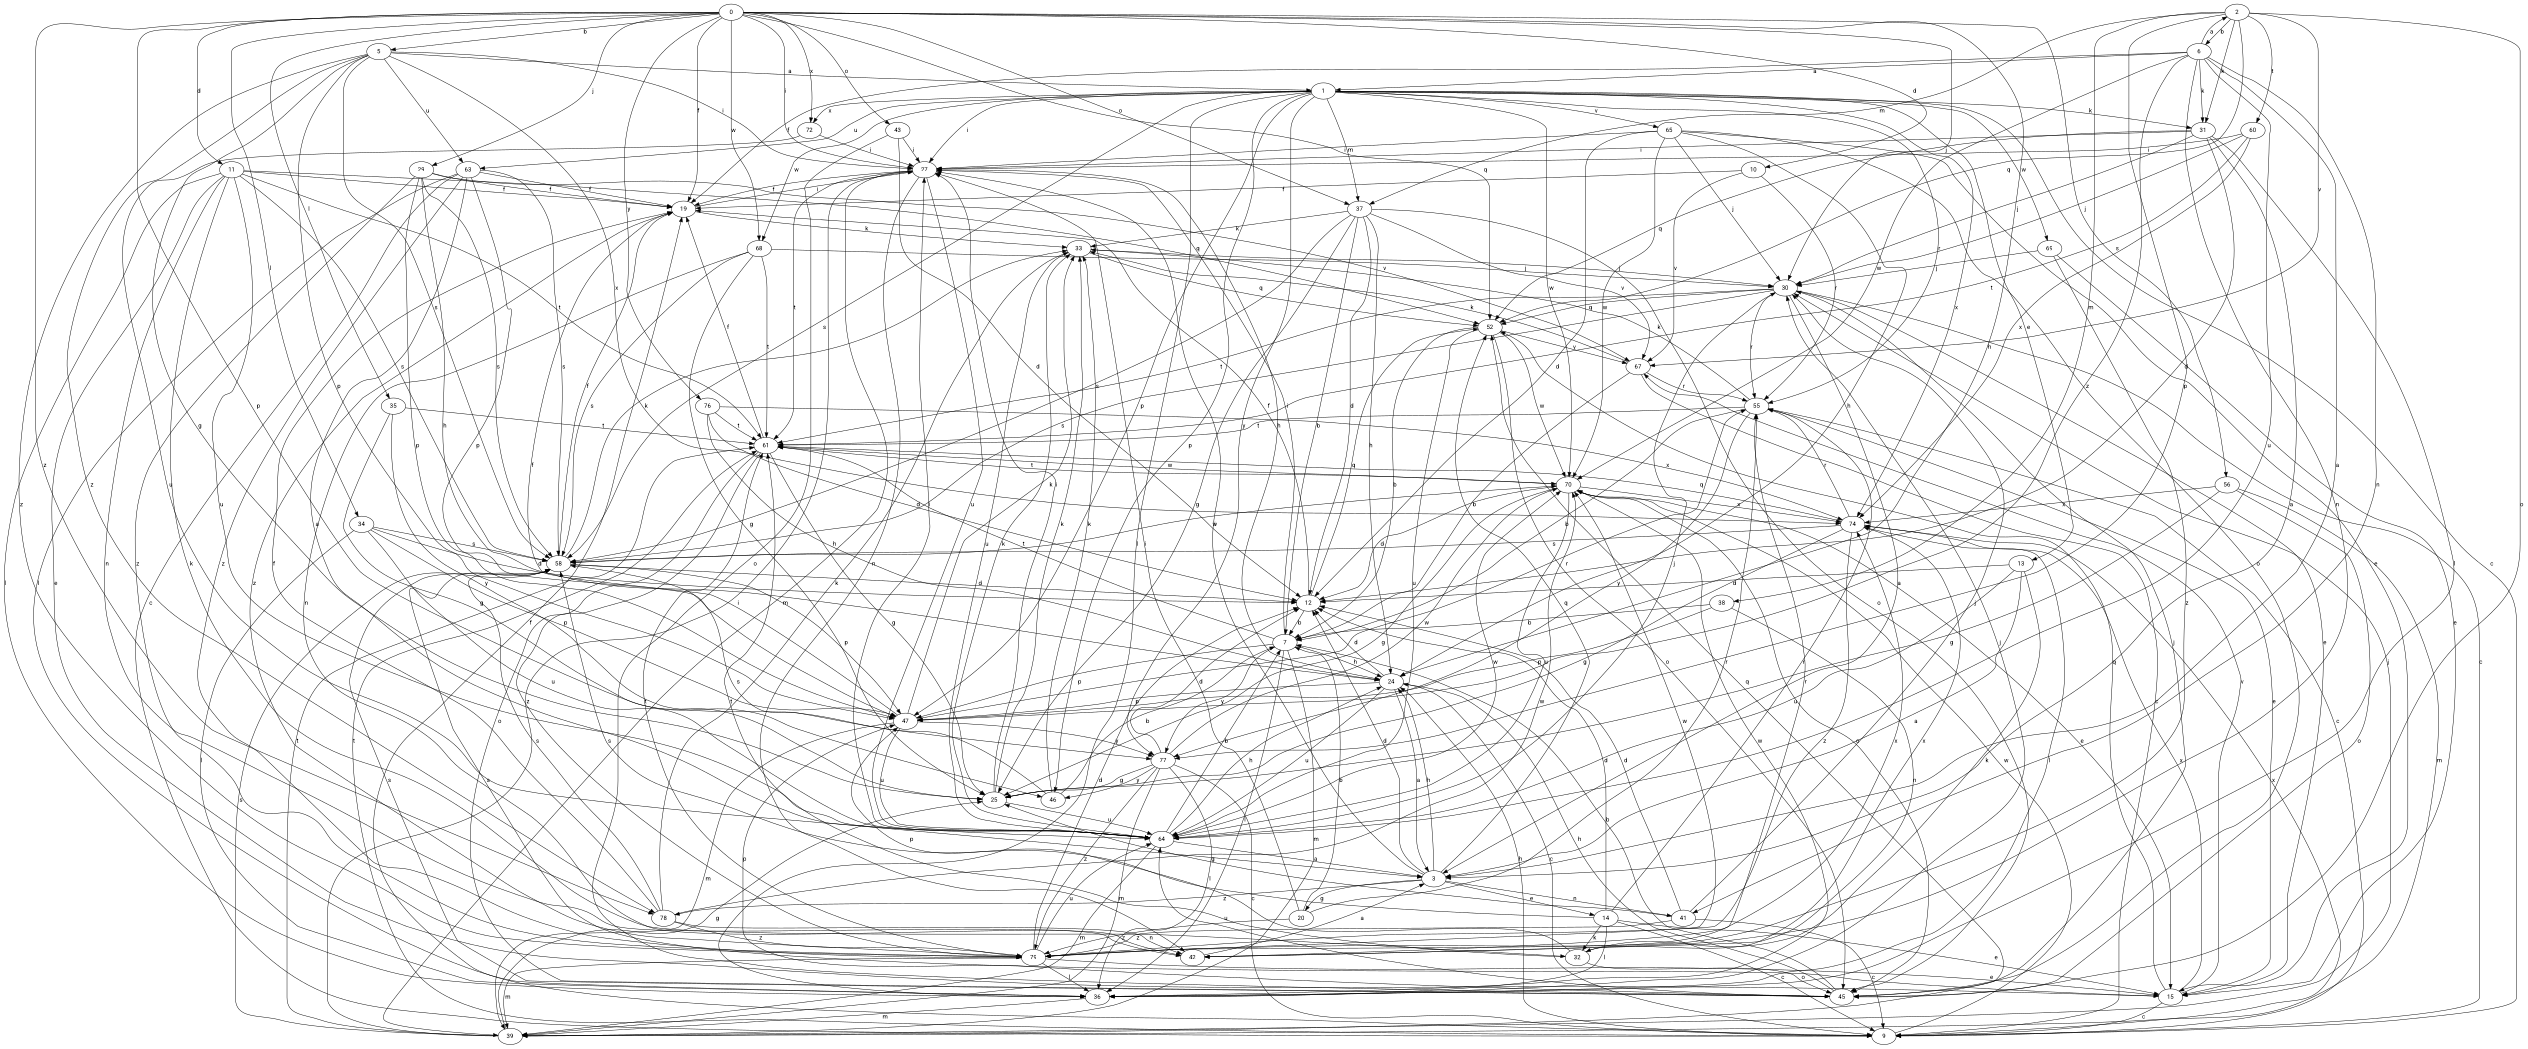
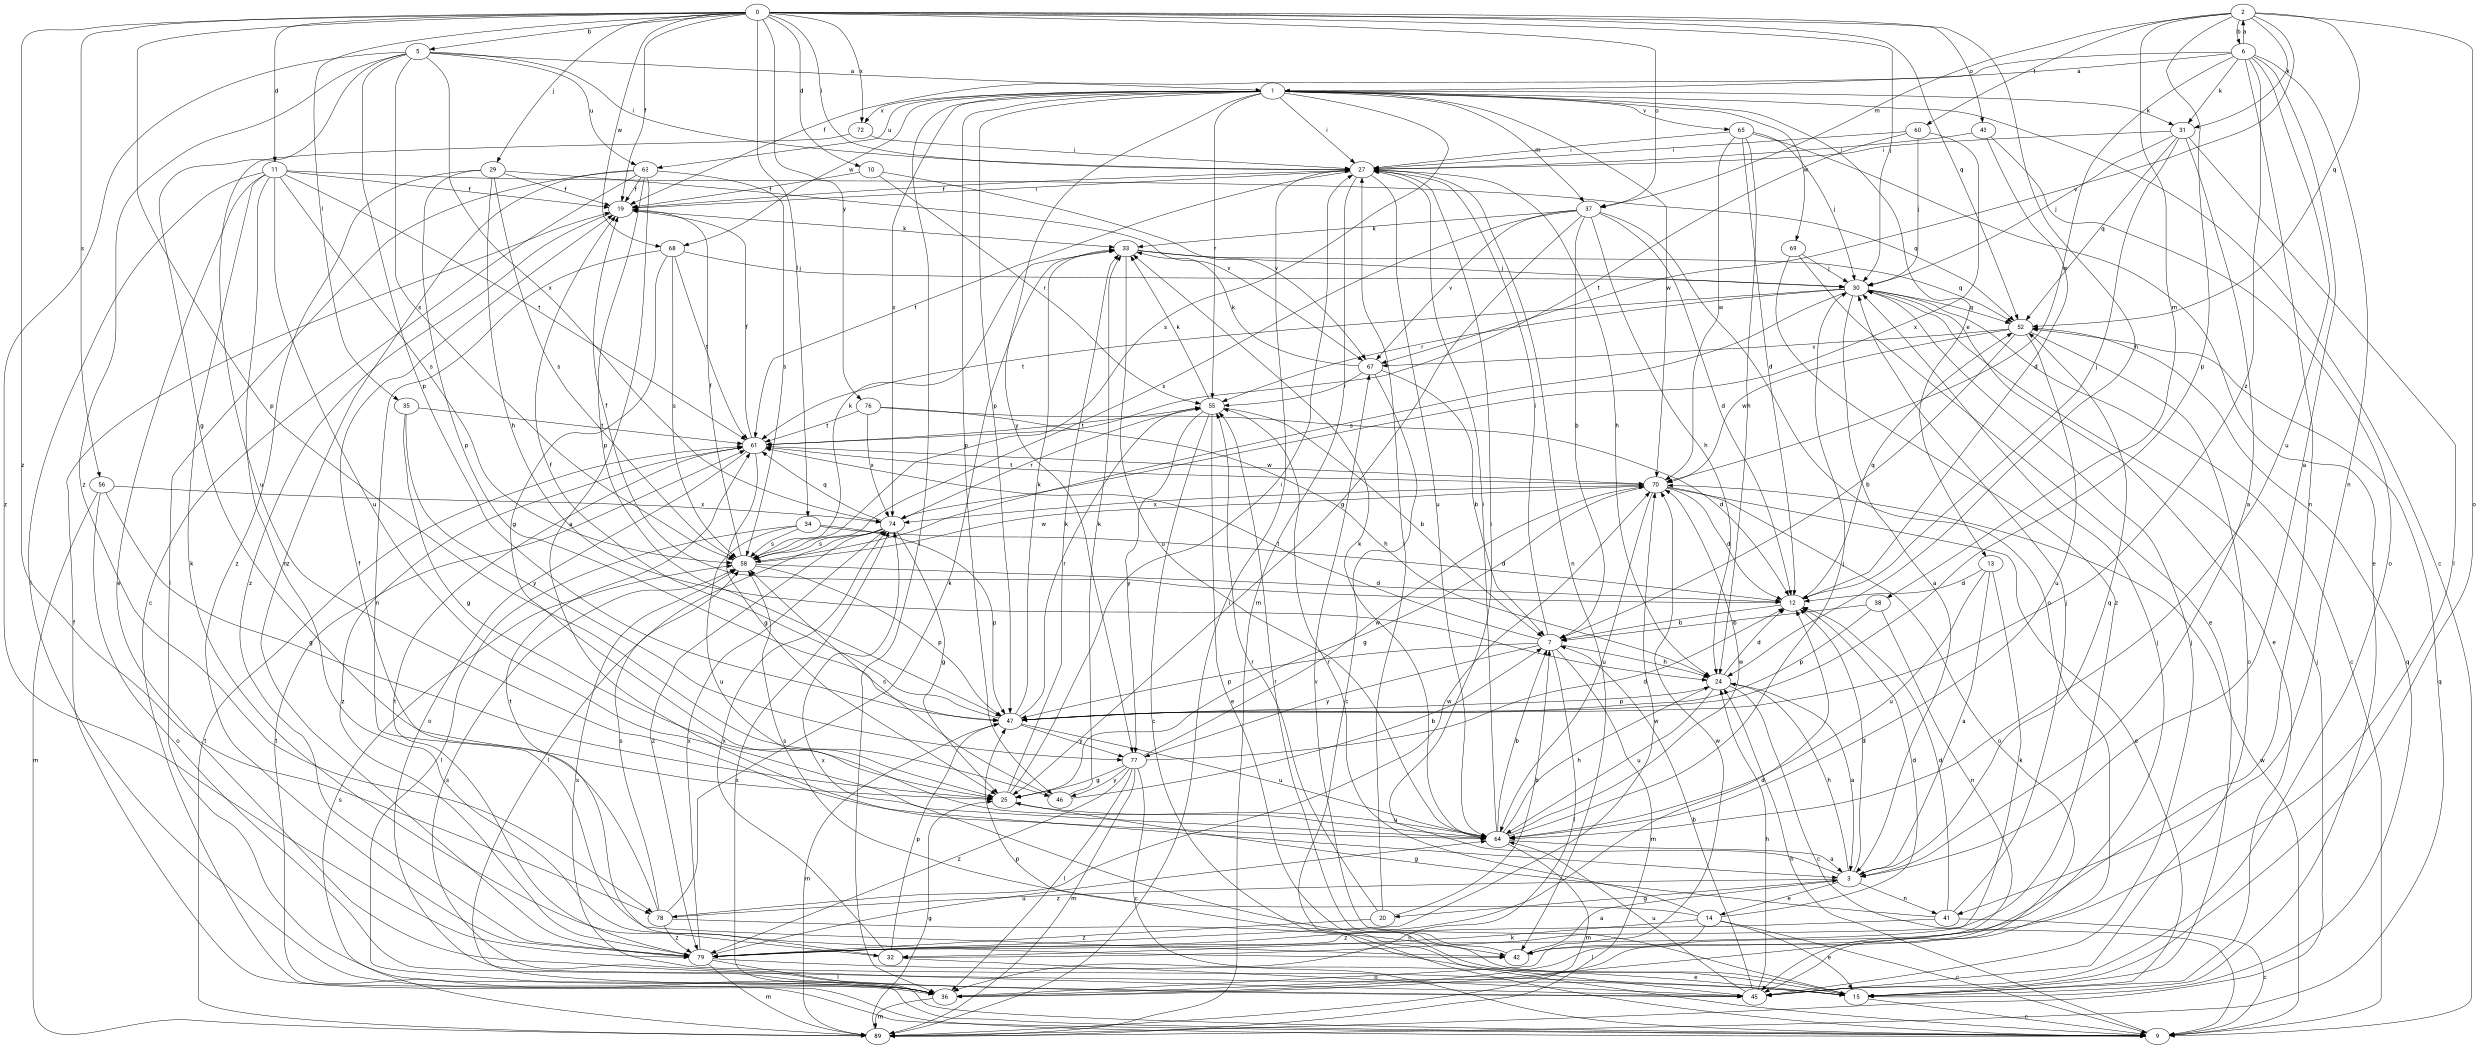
(2187, 367) -> (2097, 367)
(2240, 552) -> none
(1987, 587) -> (1858, 645)
(510, 1036) -> (878, 1036)
